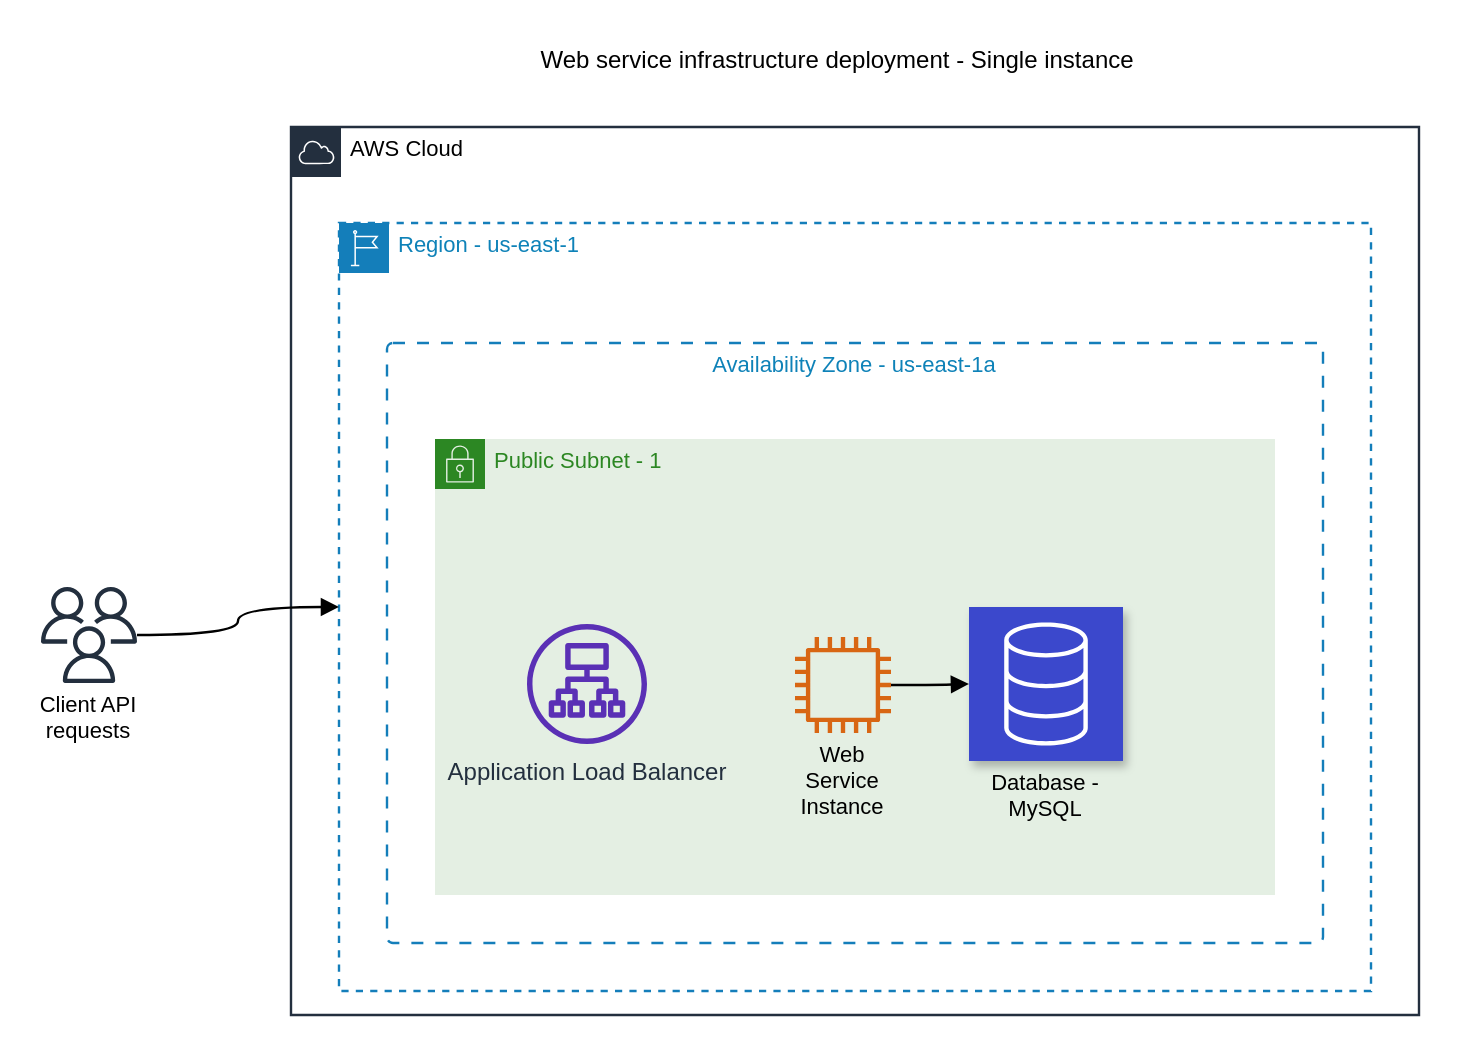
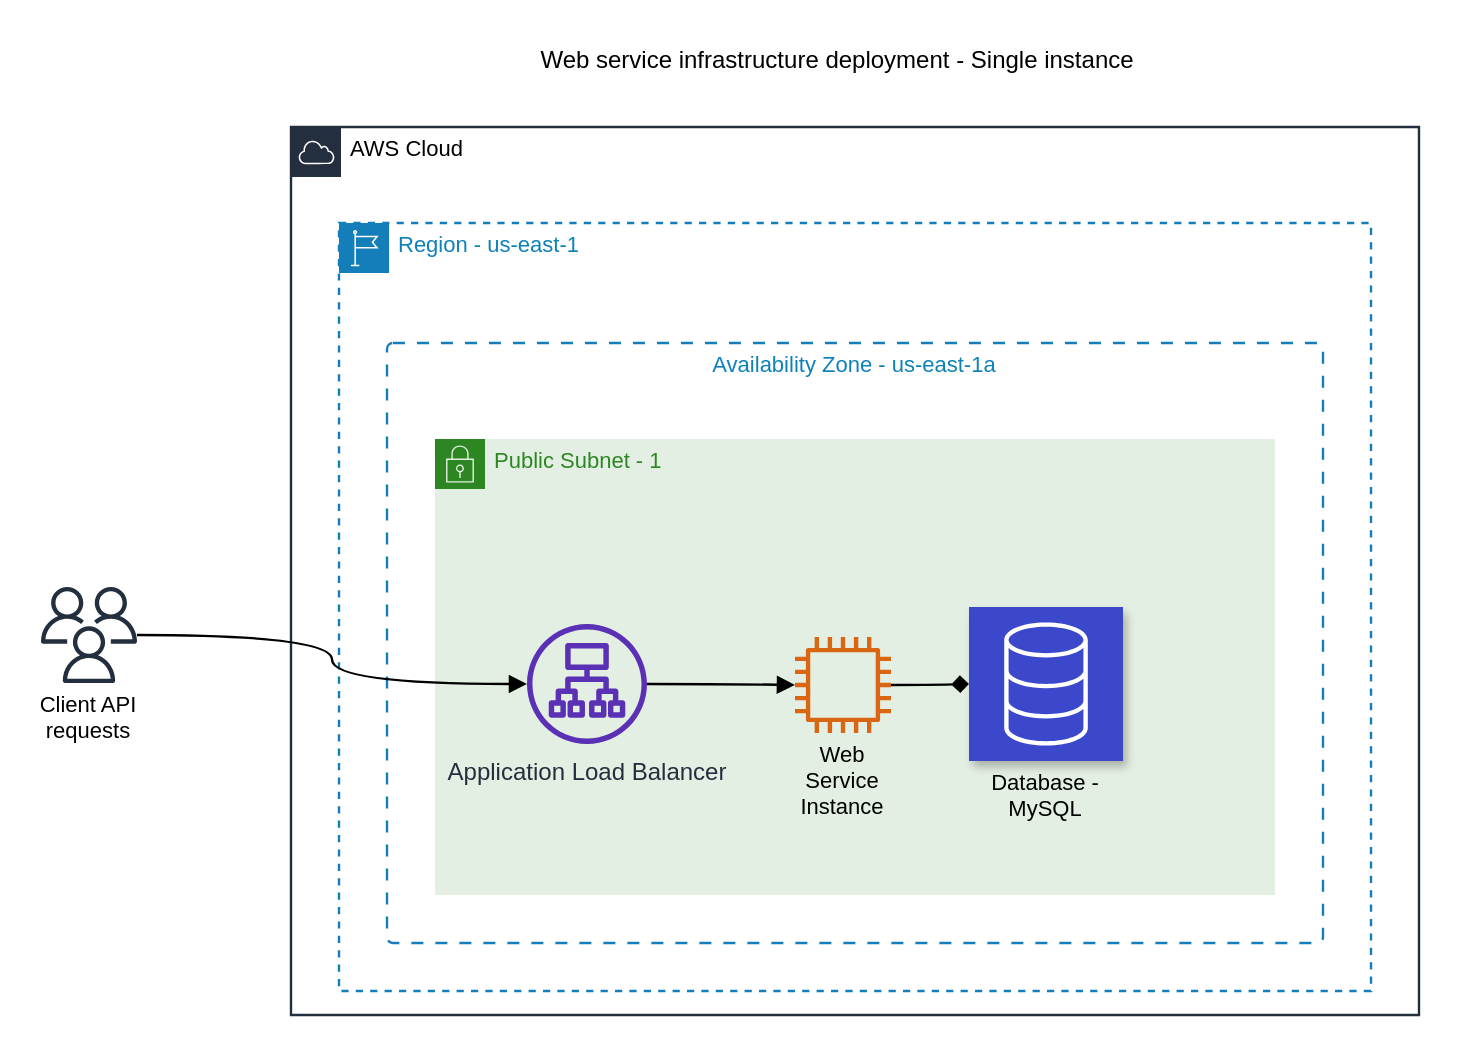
(239, 618) -> (333, 662)
none -> (712, 684)
(950, 684) -> (951, 684)
